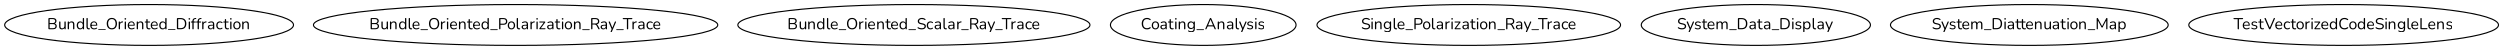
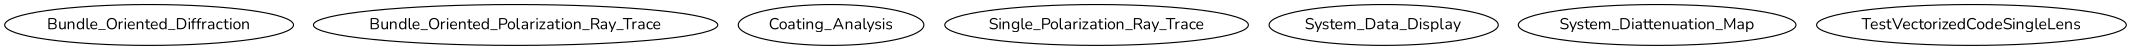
(914, 25) -> none
